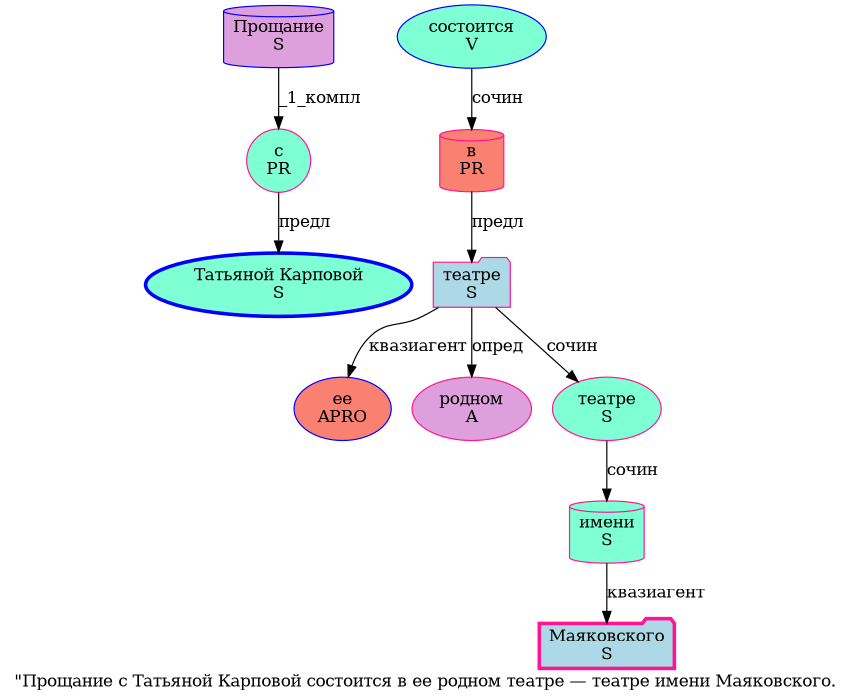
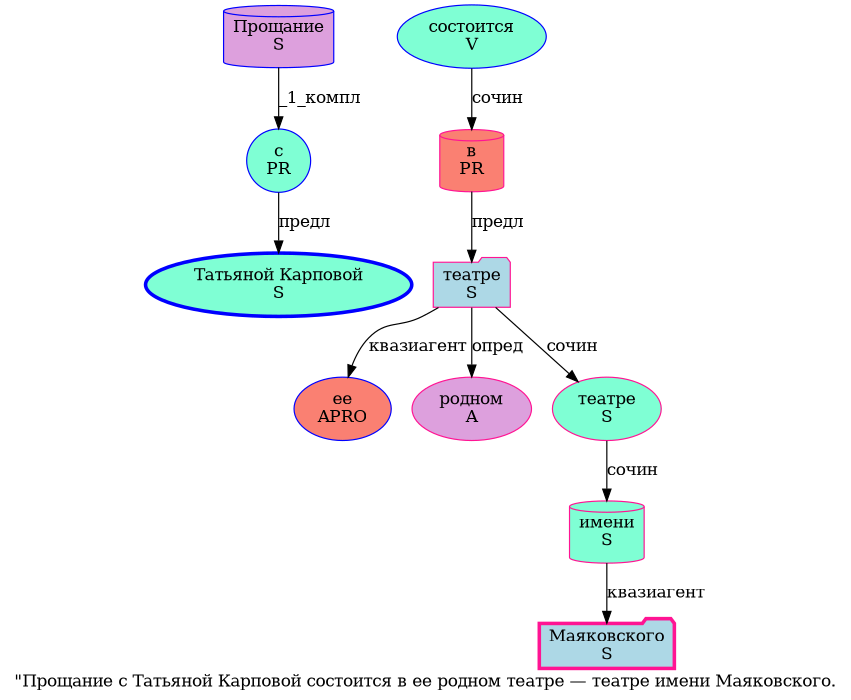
(279, 161) -> (279, 161)
